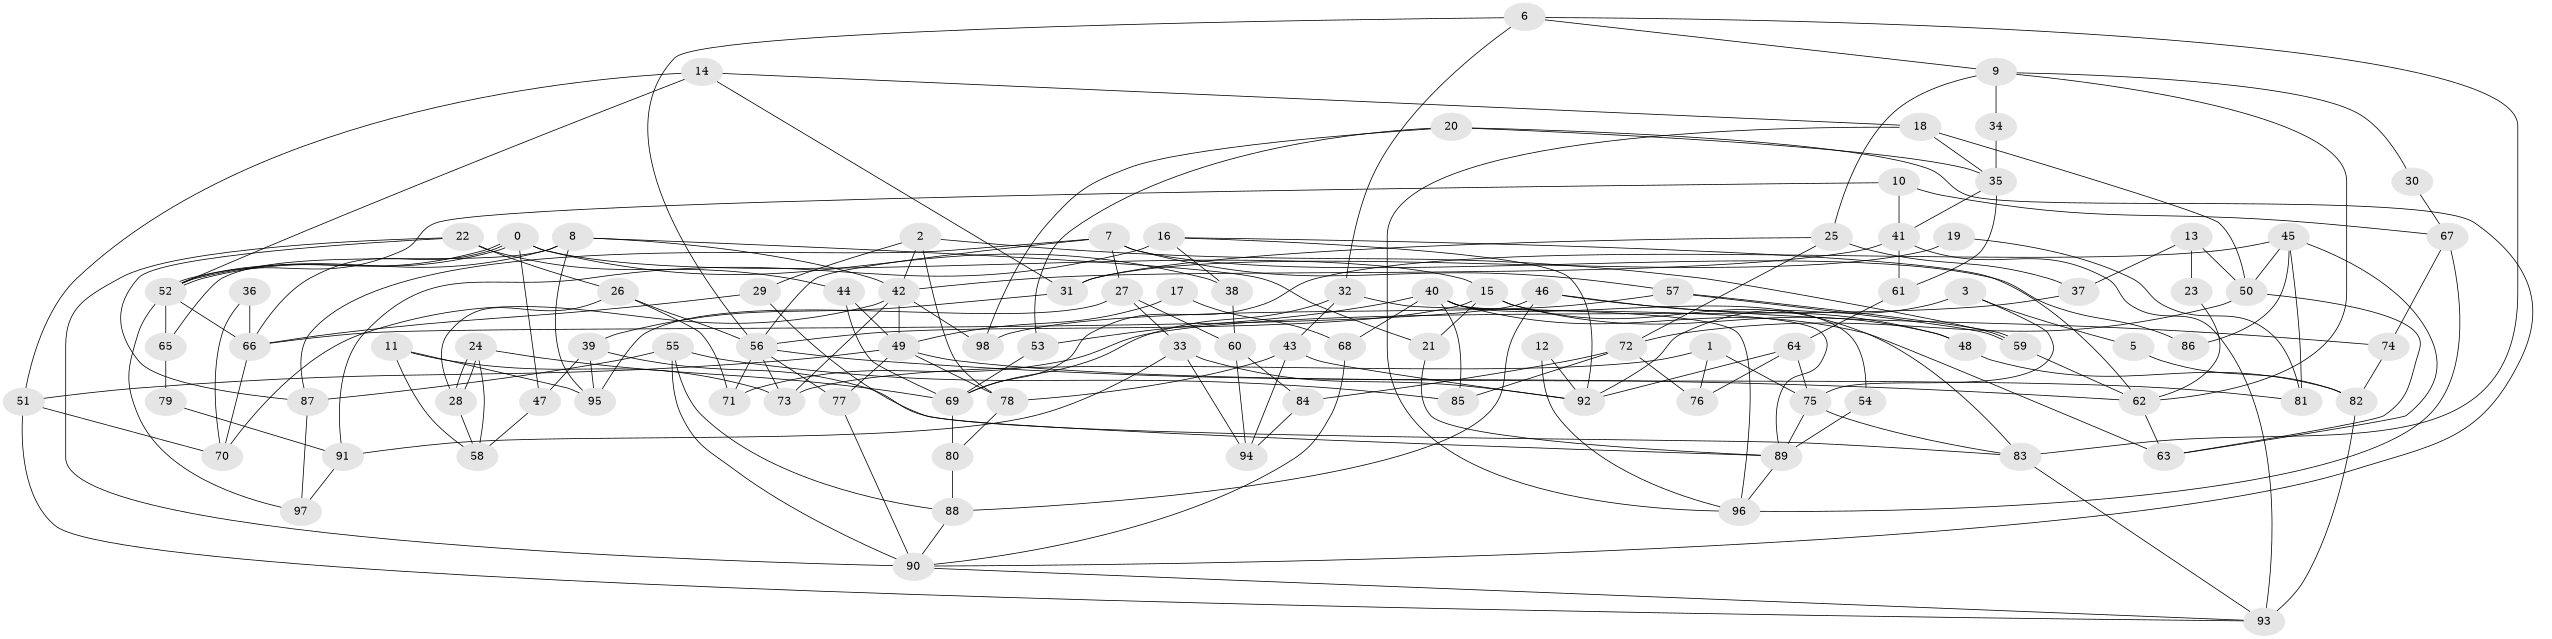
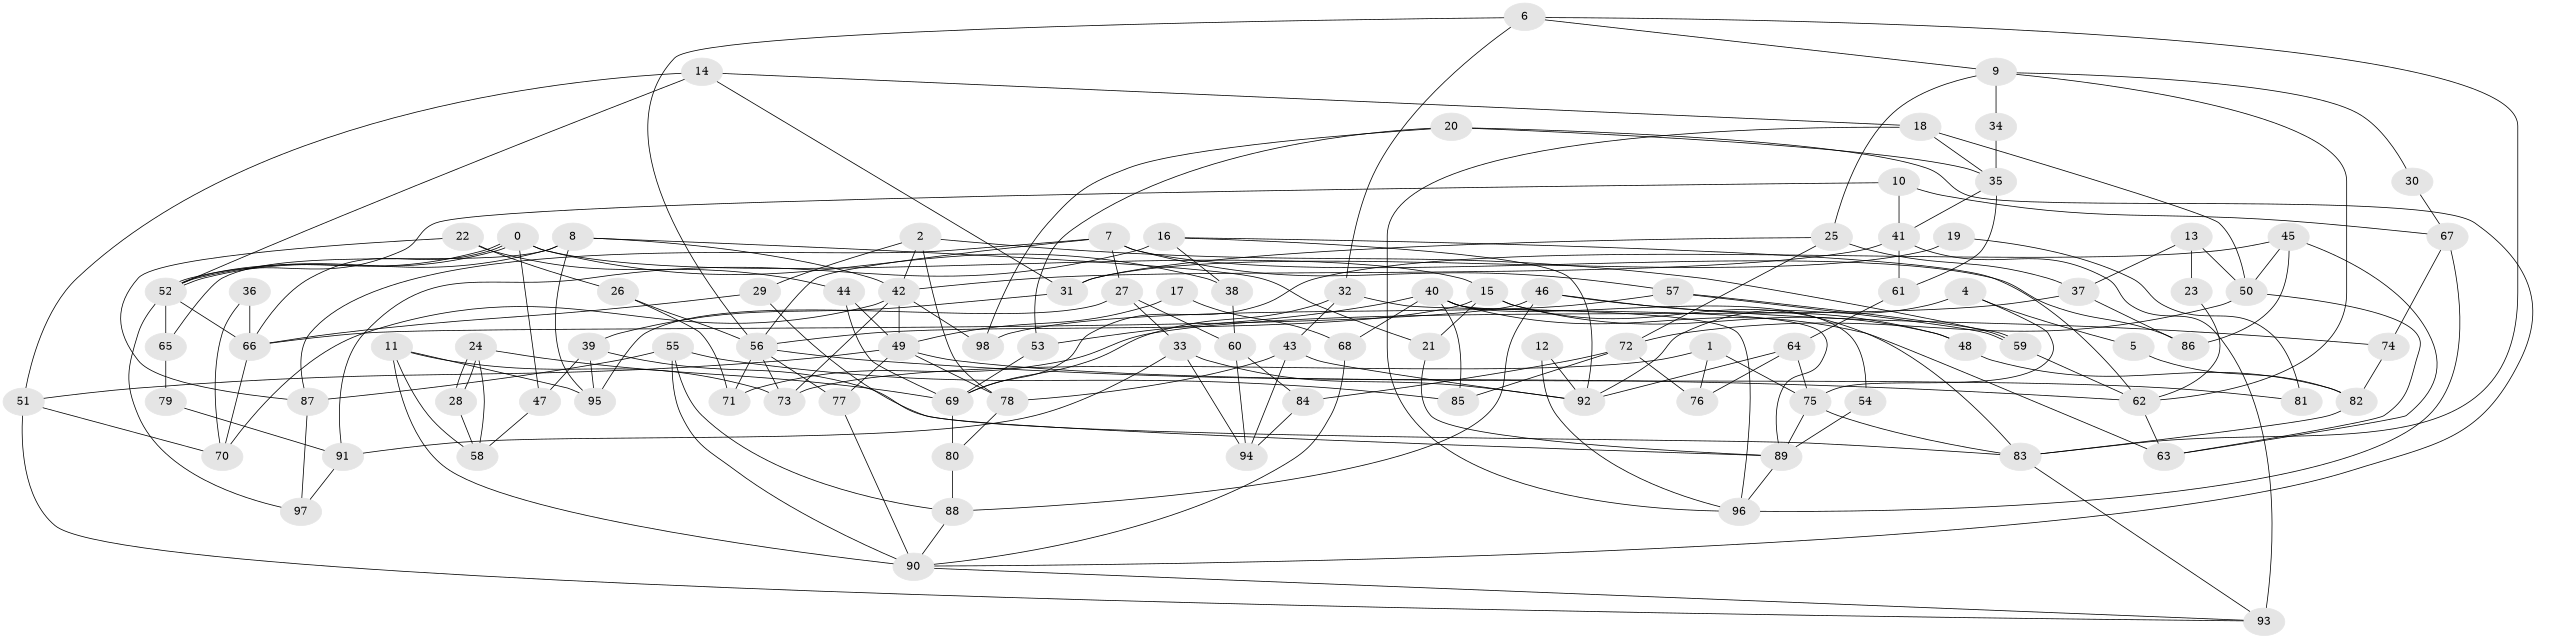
(1965, 292) -> (1965, 292)
none -> (2130, 317)
(2298, 319) -> none
(447, 336) -> none
(207, 515) -> (606, 520)
(2331, 520) -> (2214, 433)
